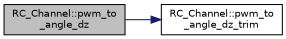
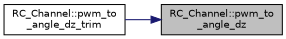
(138, 20) -> (138, 20)
